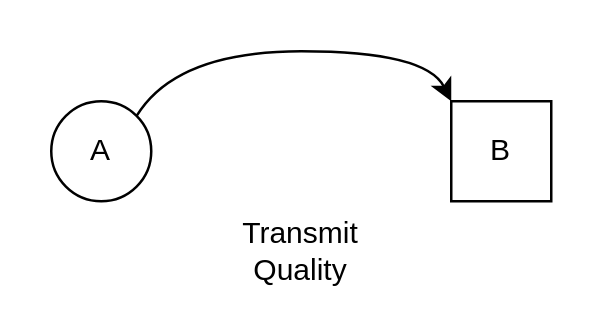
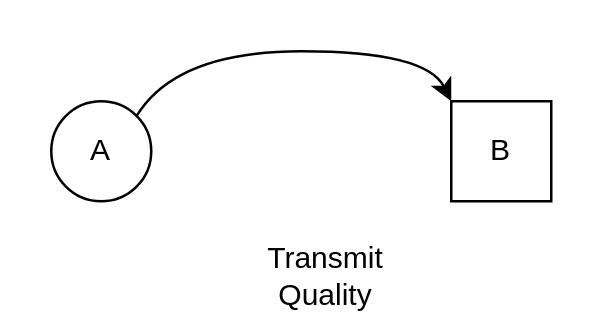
(301, 251) -> (326, 276)
